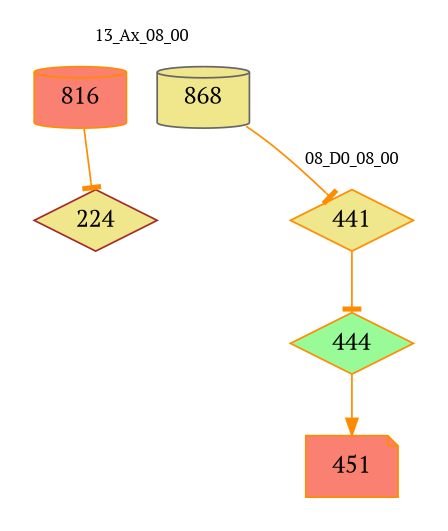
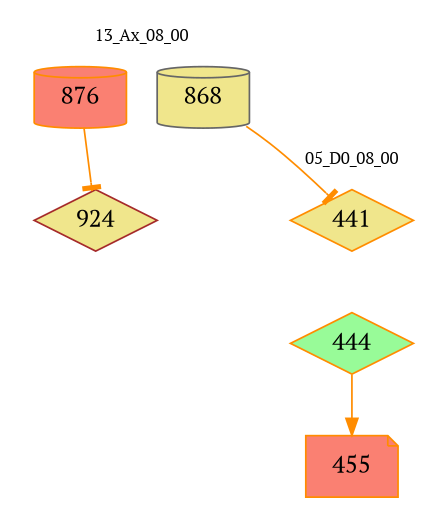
(80, 97) -> (80, 97)
(352, 160) -> (352, 160)
(96, 220) -> (96, 220)
(352, 278) -> none
(352, 466) -> (352, 466)
